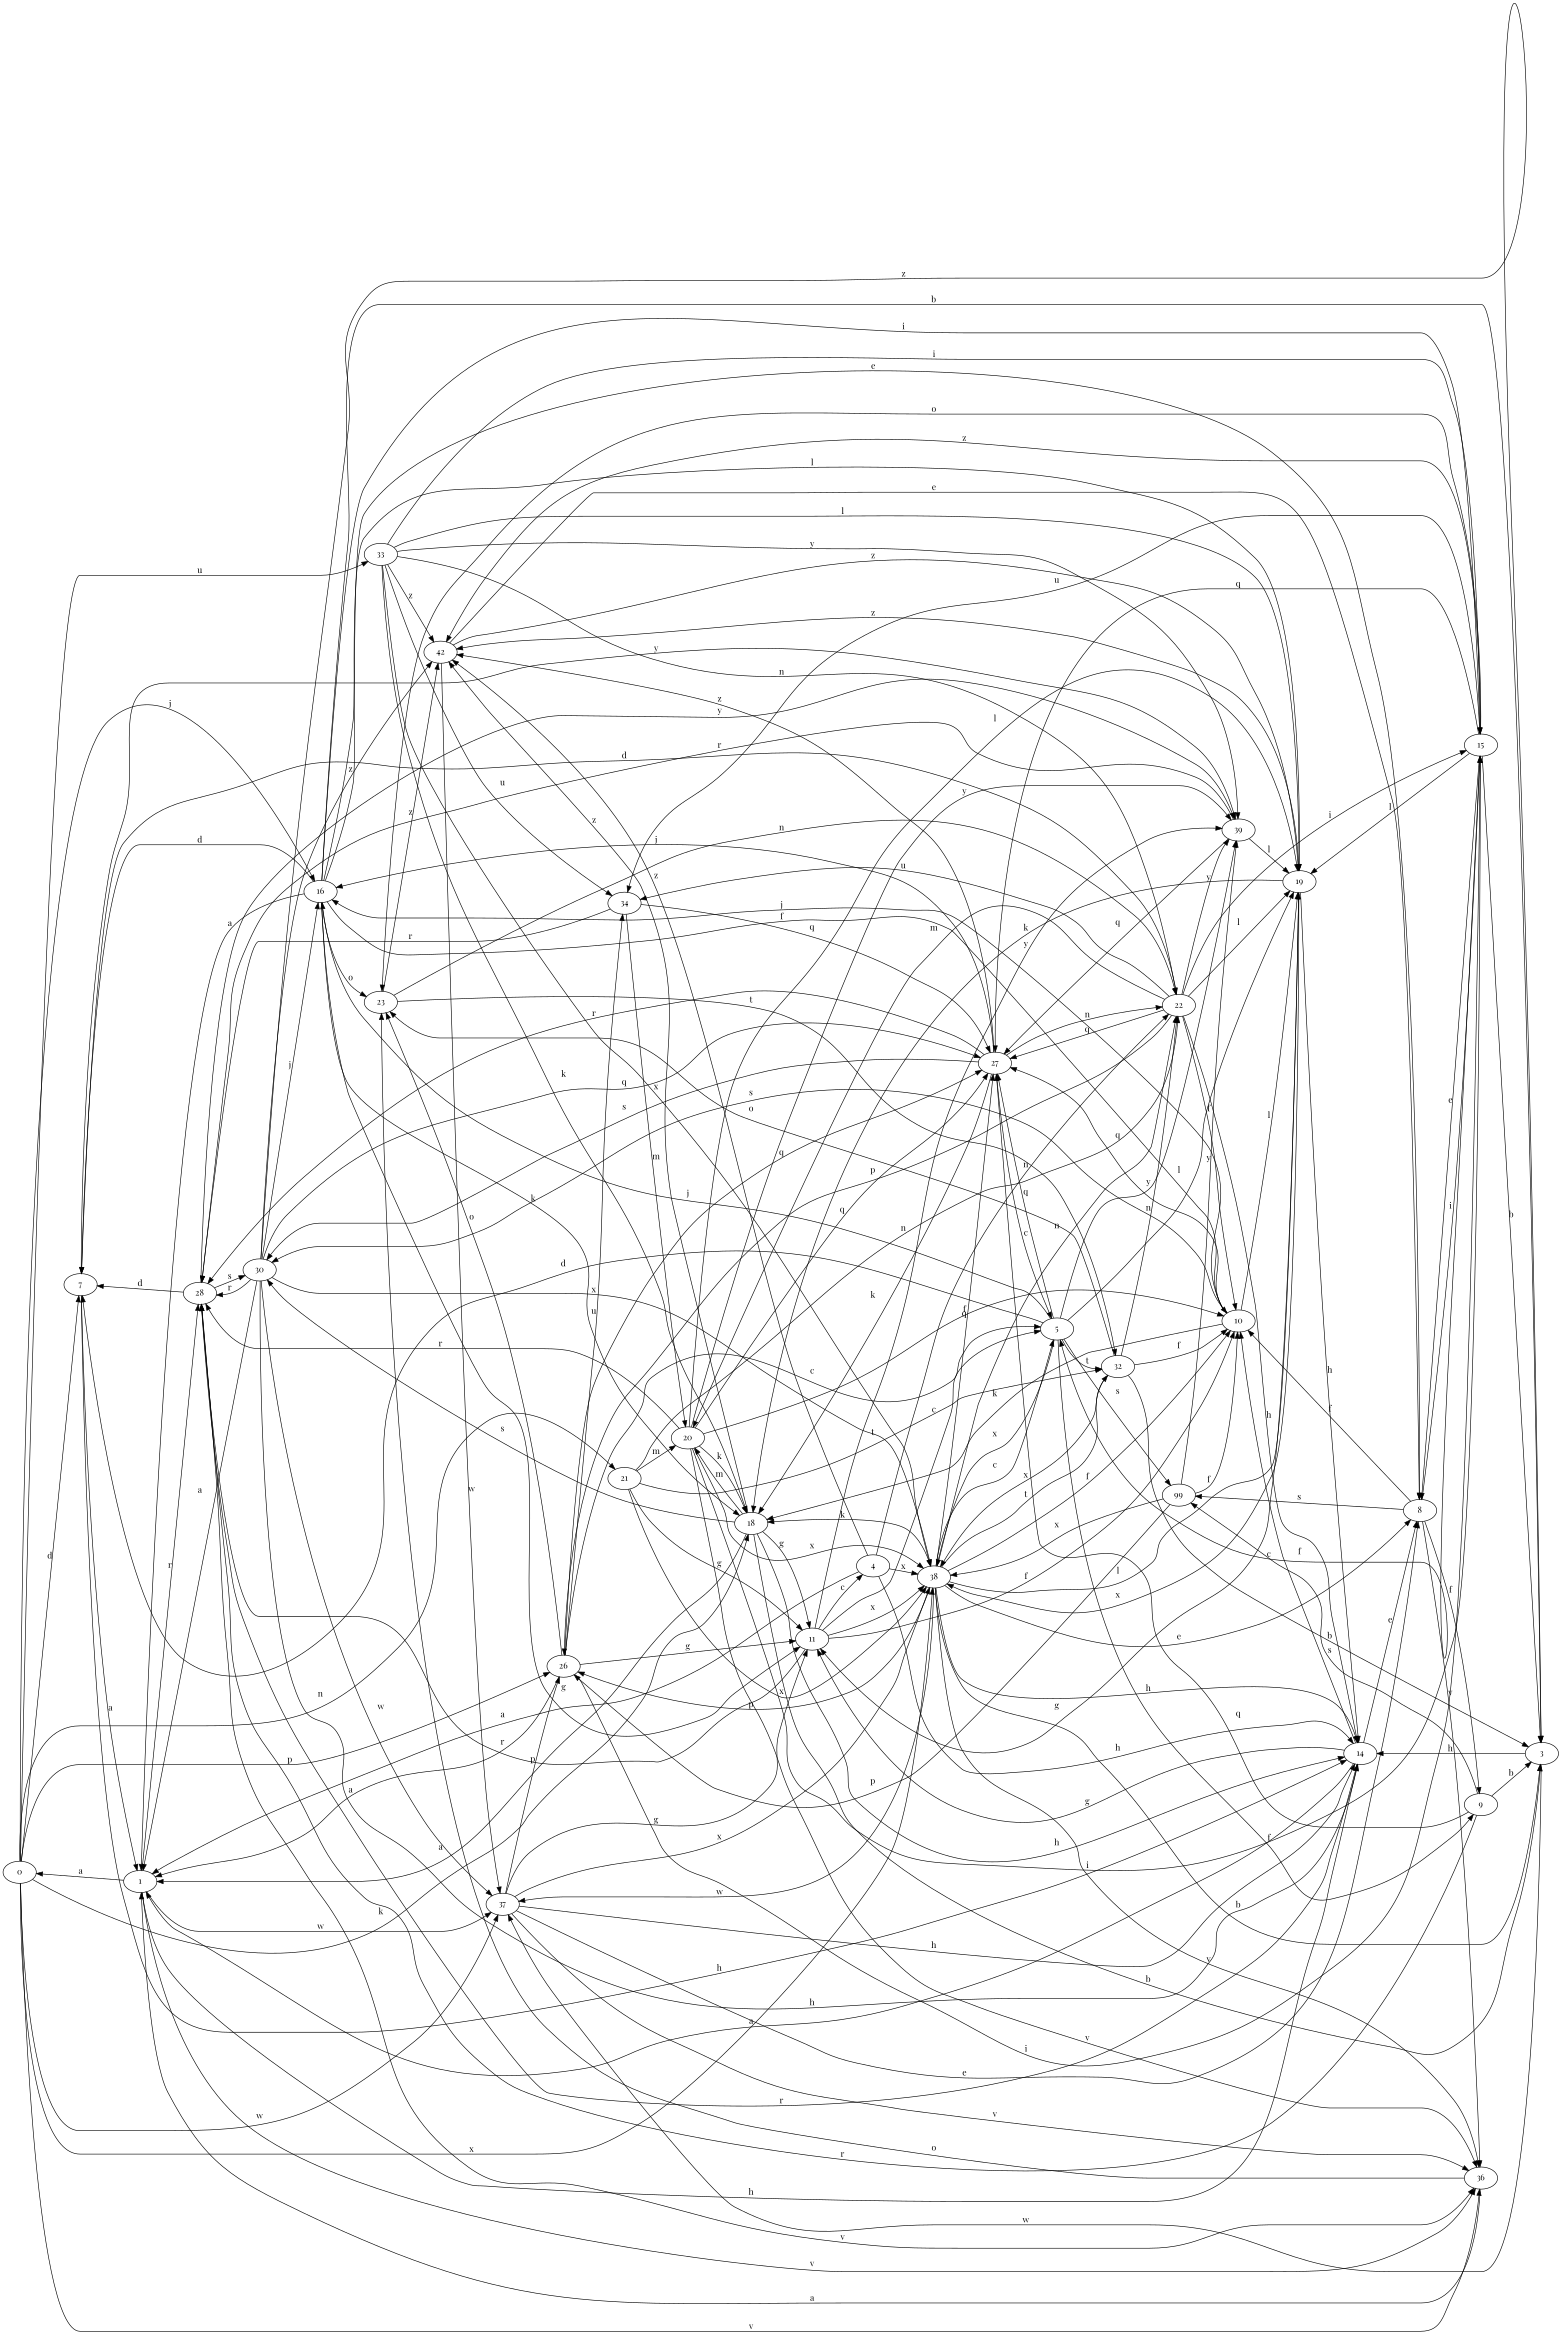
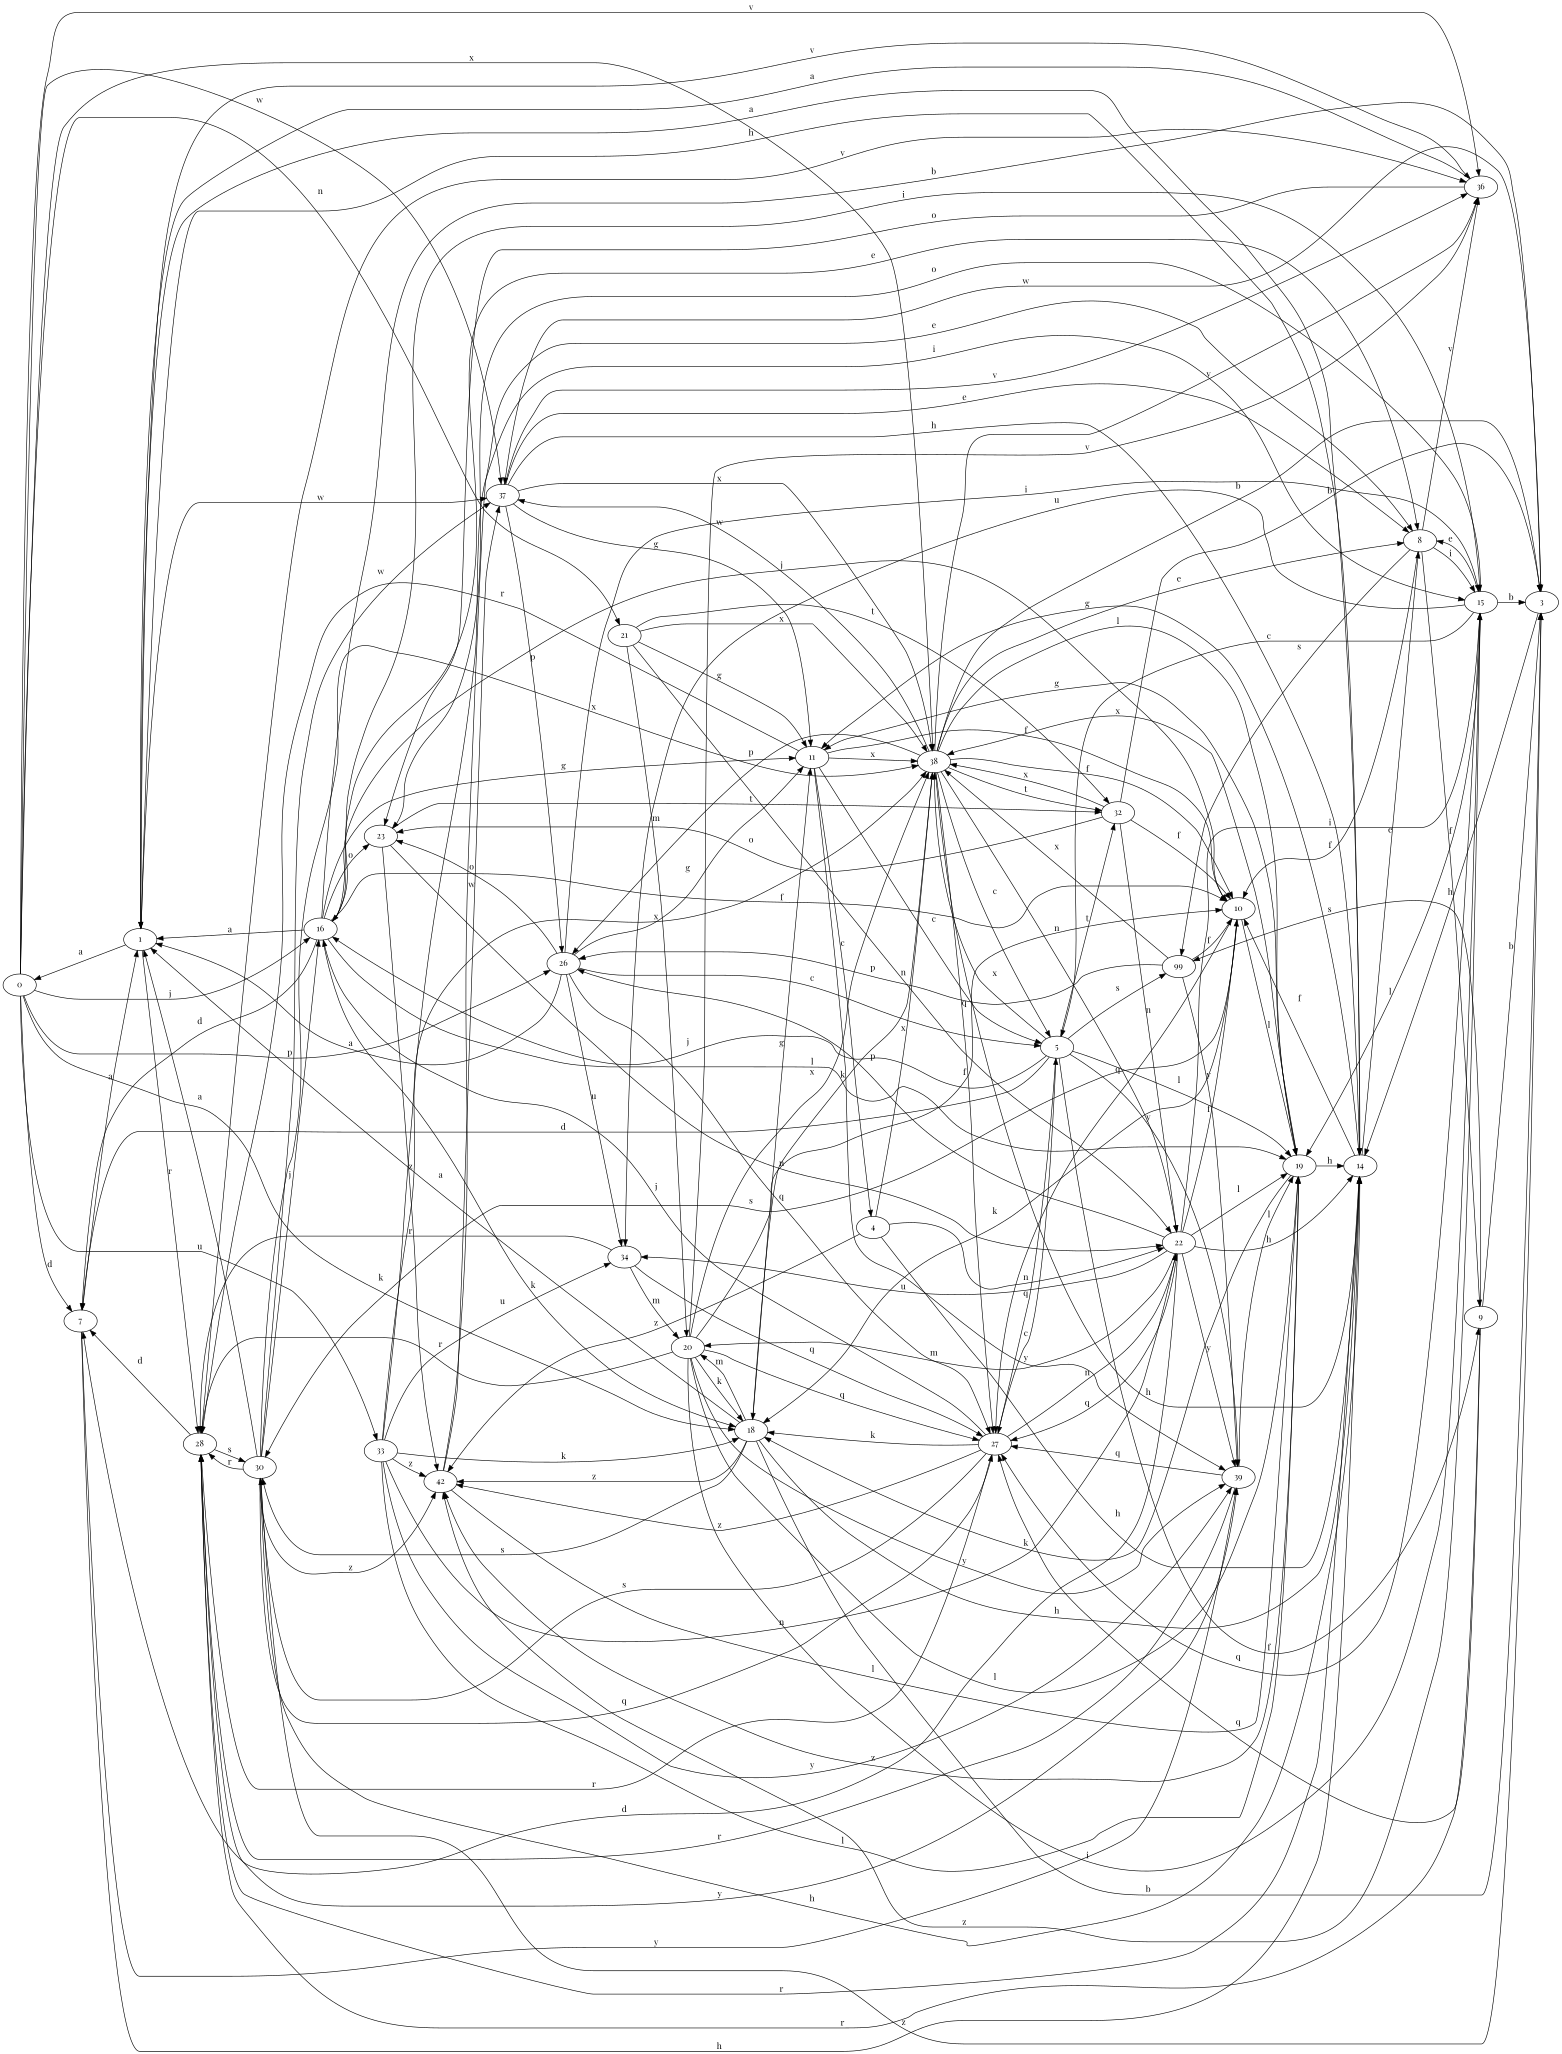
(873, 556) -> (873, 1670)
(511, 1721) -> none
